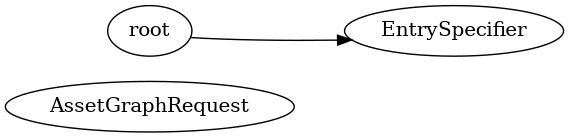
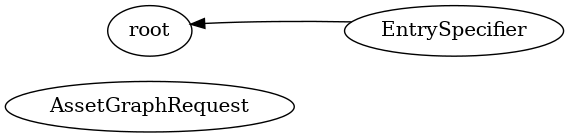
(264, 40) -> (278, 22)
